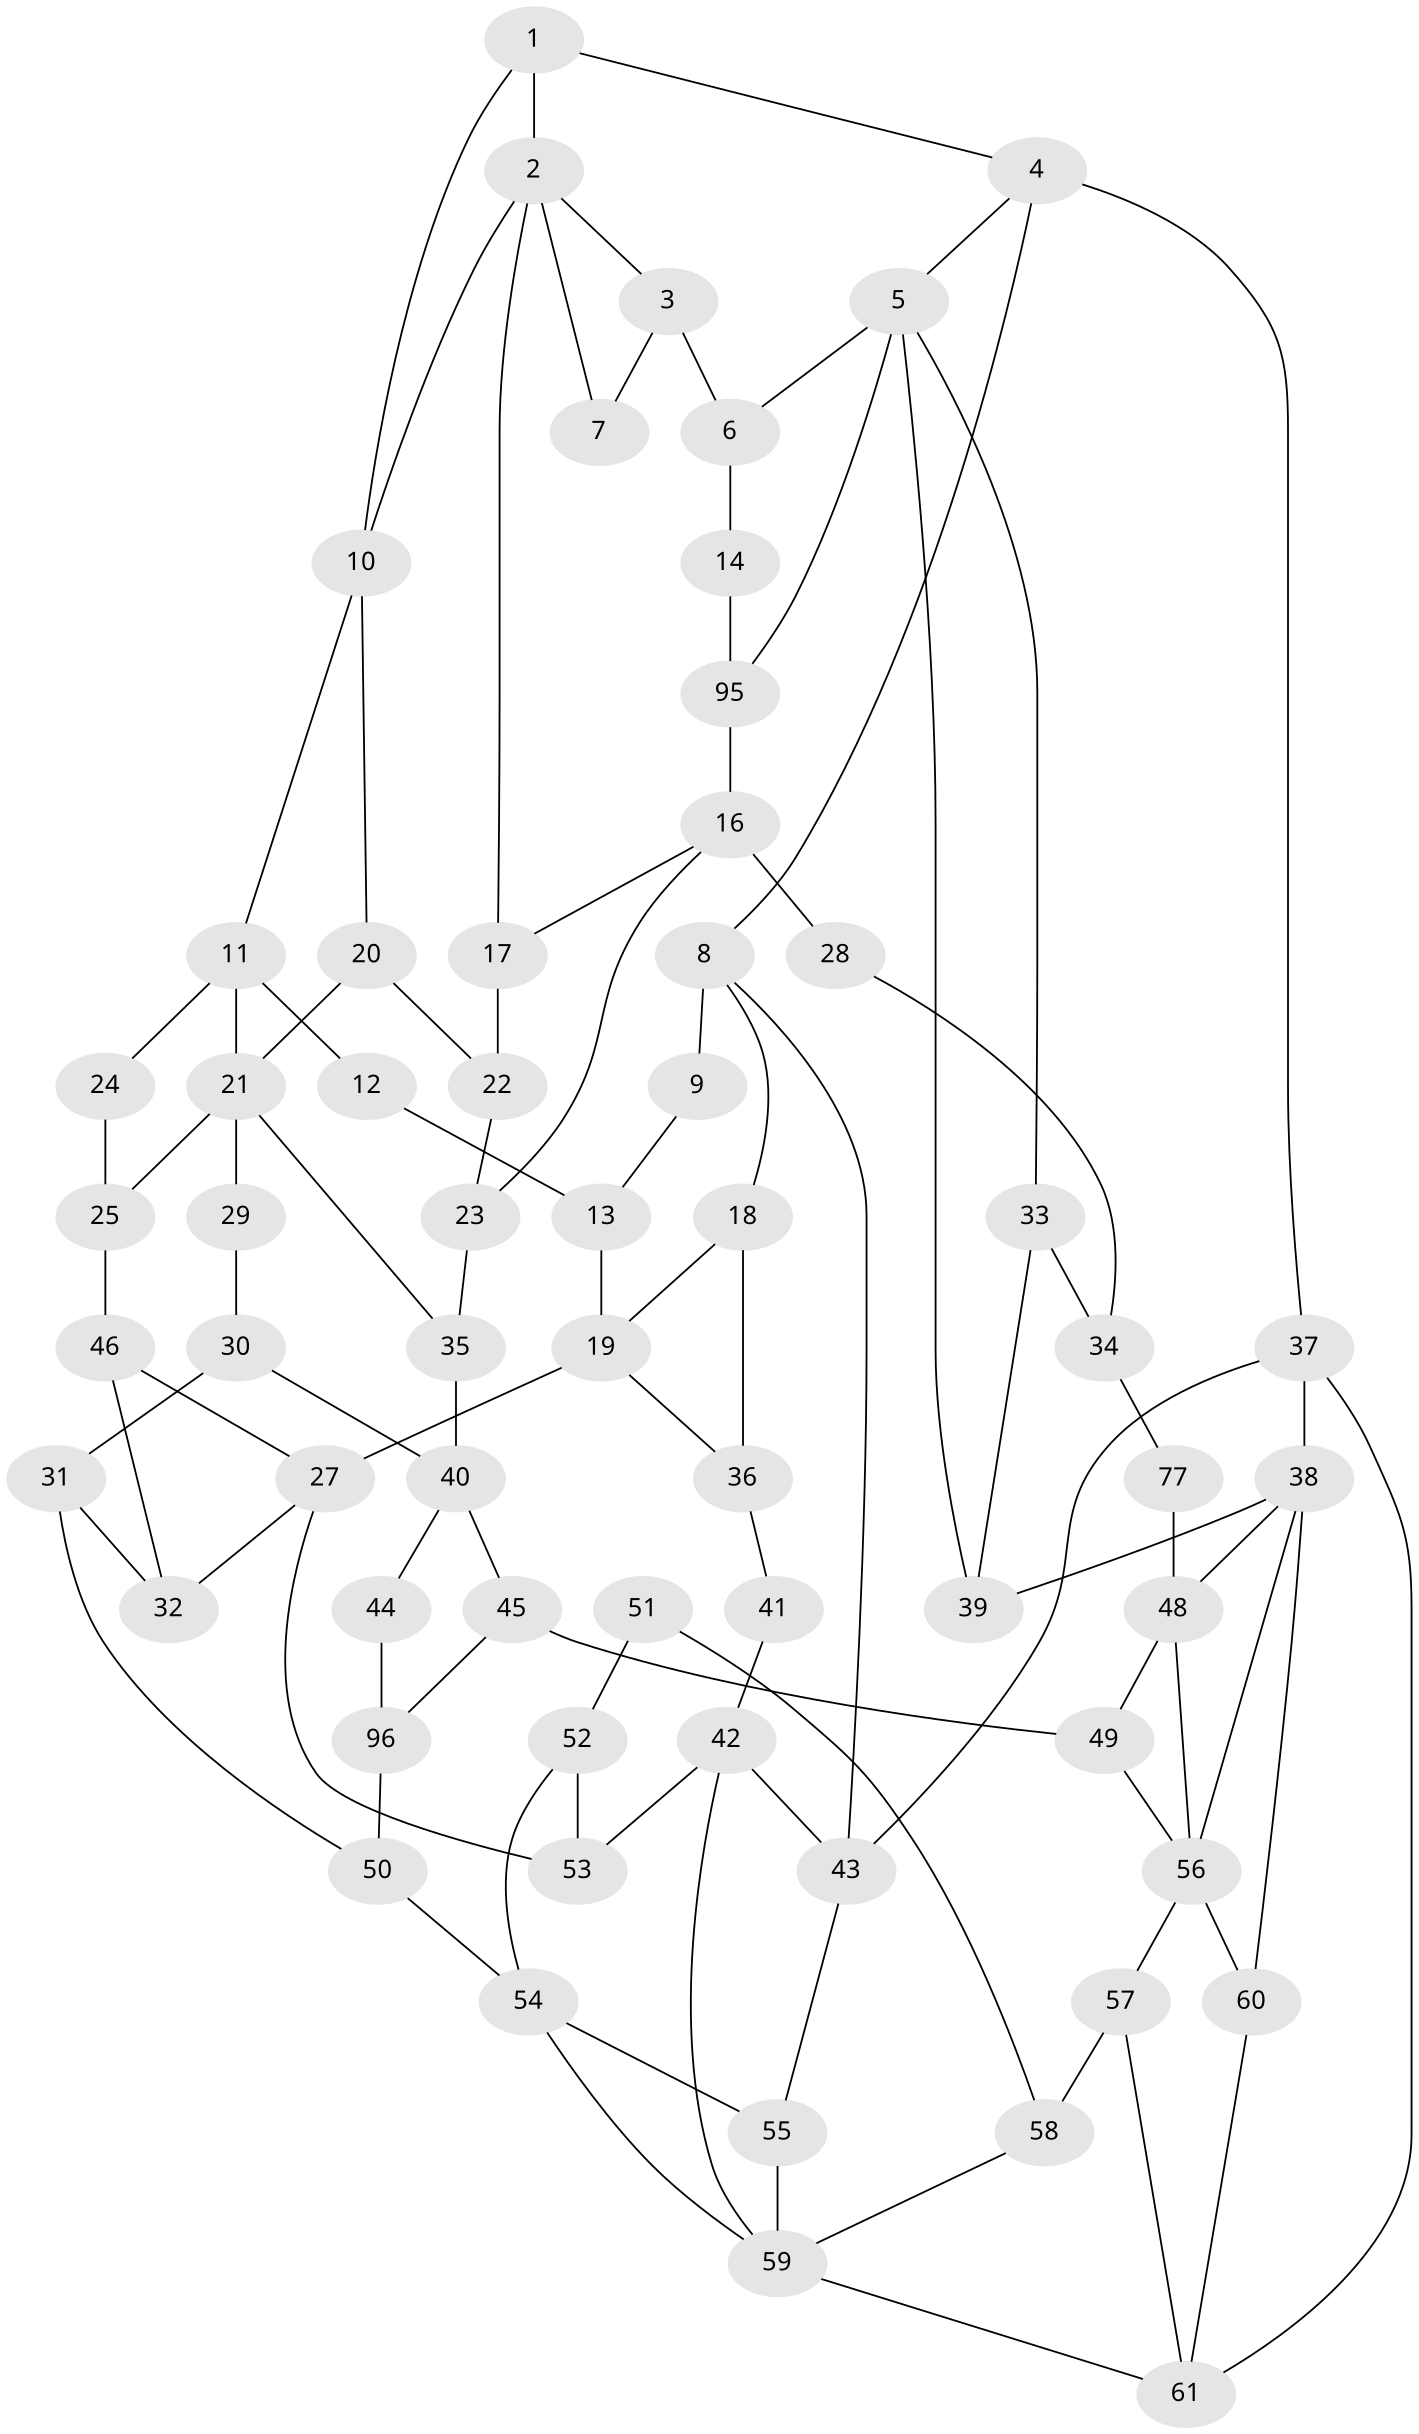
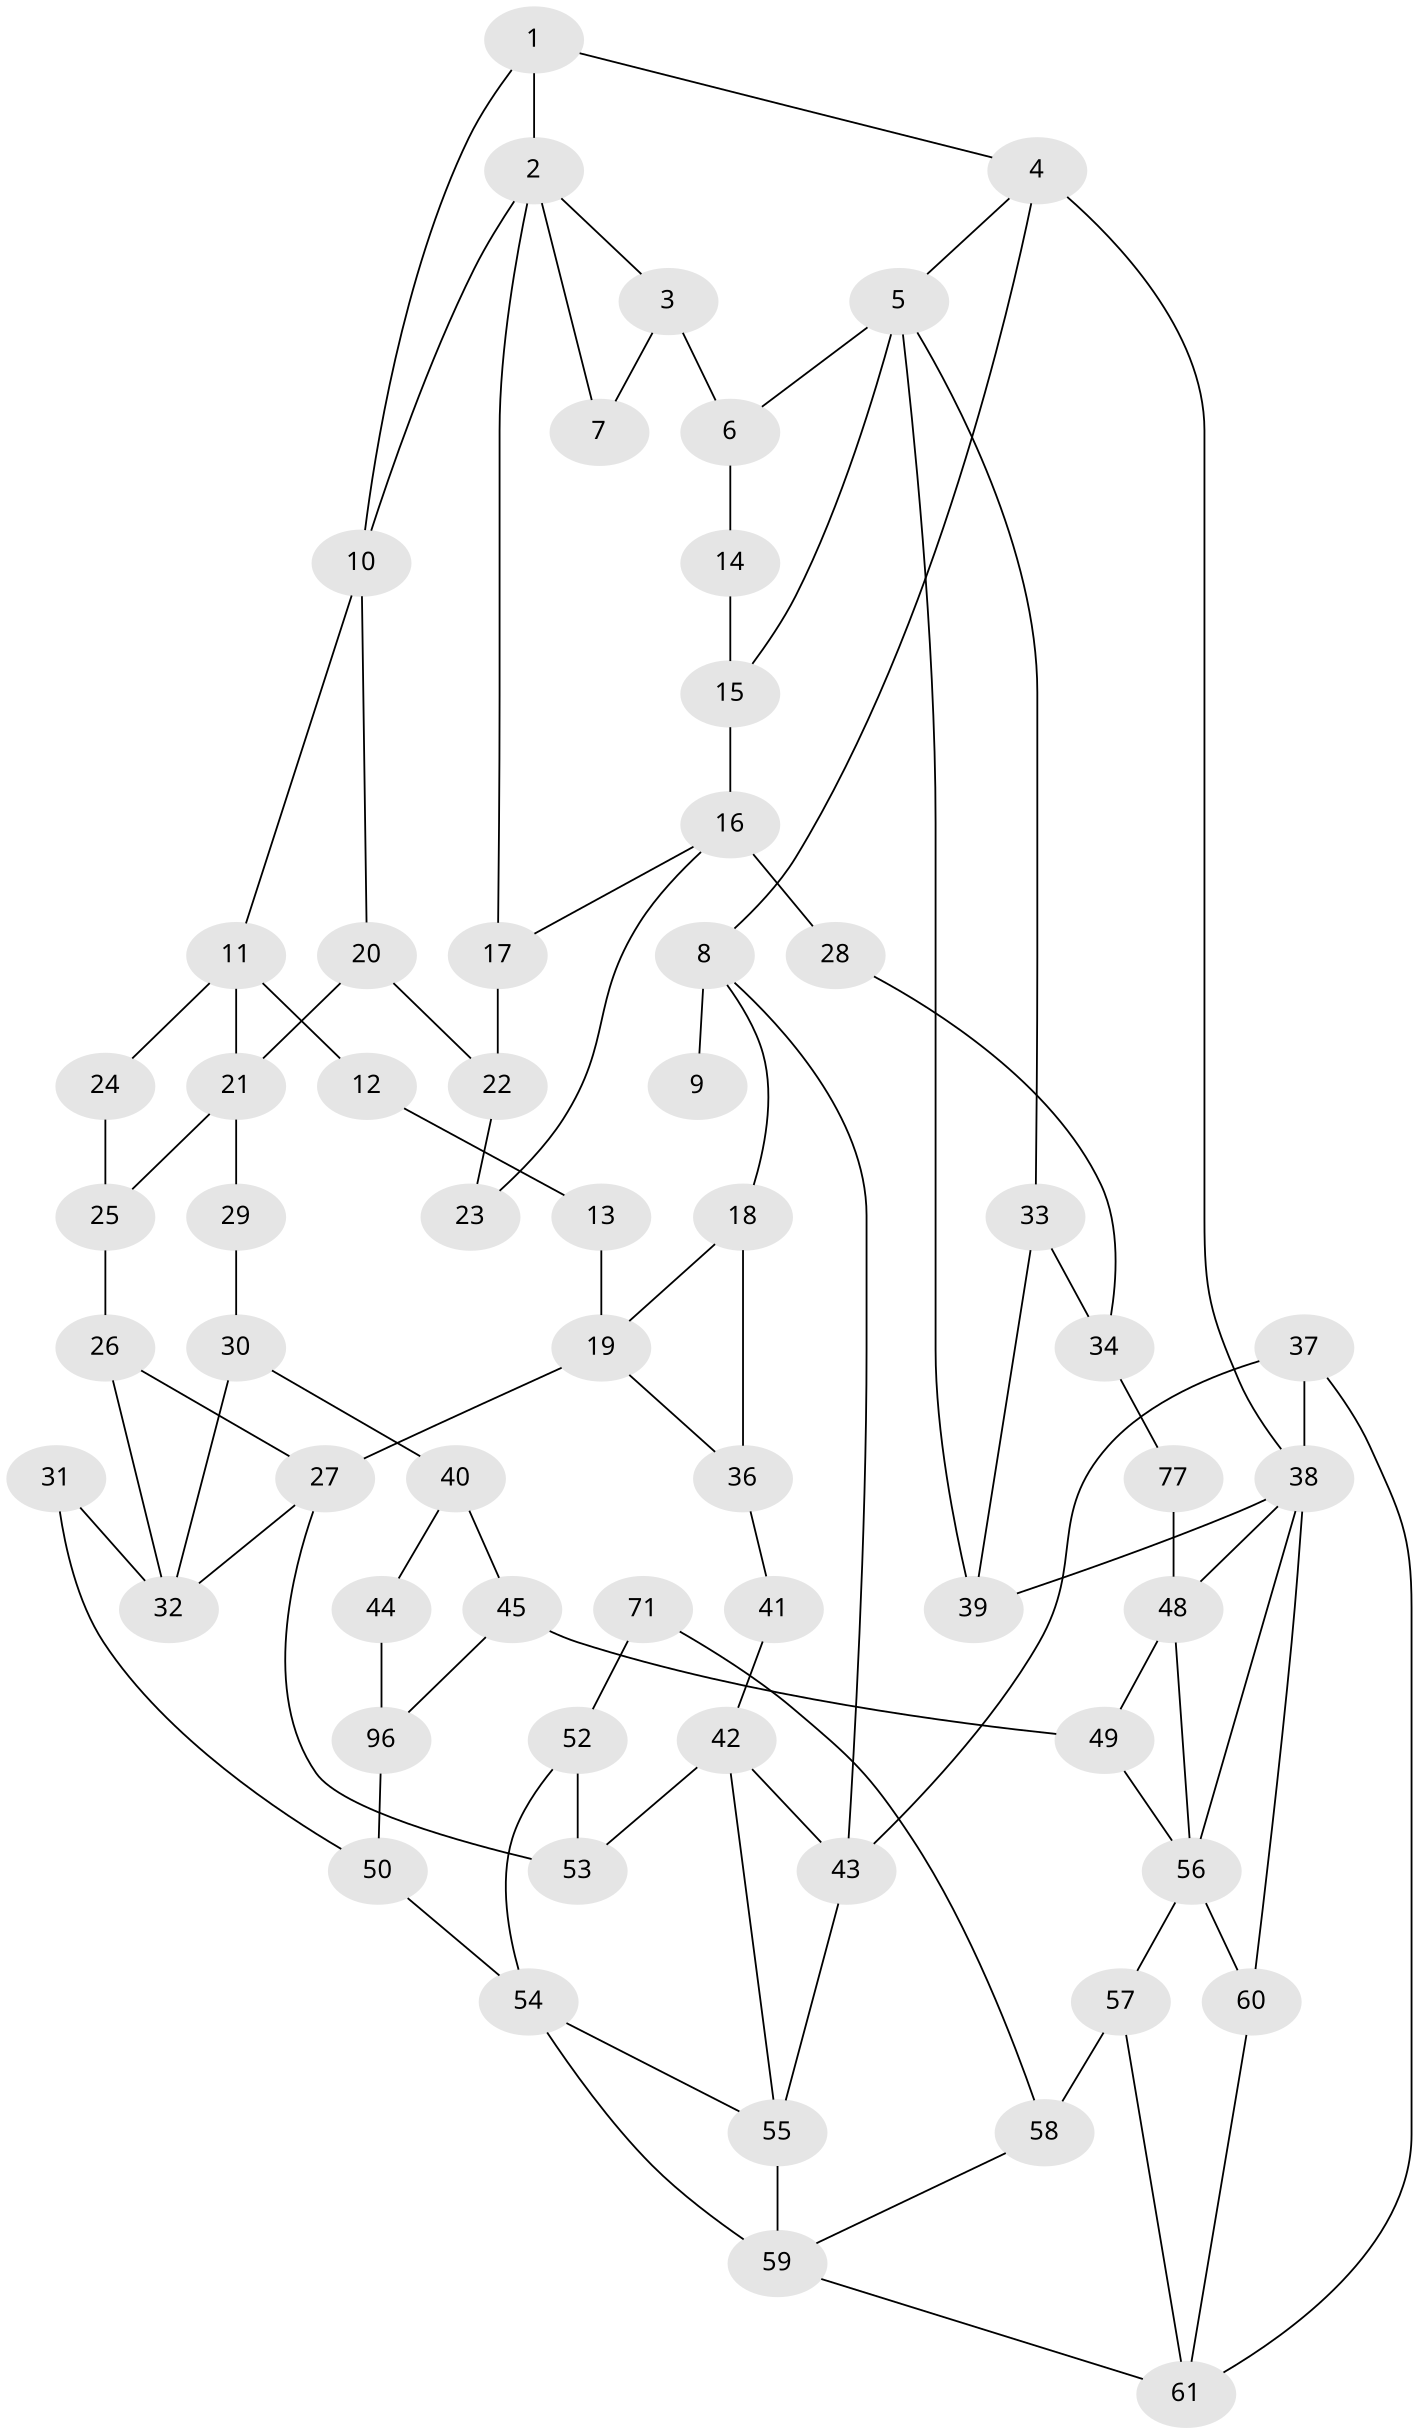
(730, 694) -> (730, 694)
(1288, 698) -> (1204, 809)
(649, 1152) -> none
(105, 1348) -> (105, 1348)
(456, 1348) -> none
(146, 1413) -> (203, 1479)
(643, 1610) -> (643, 1610)
(691, 2009) -> (752, 1936)
